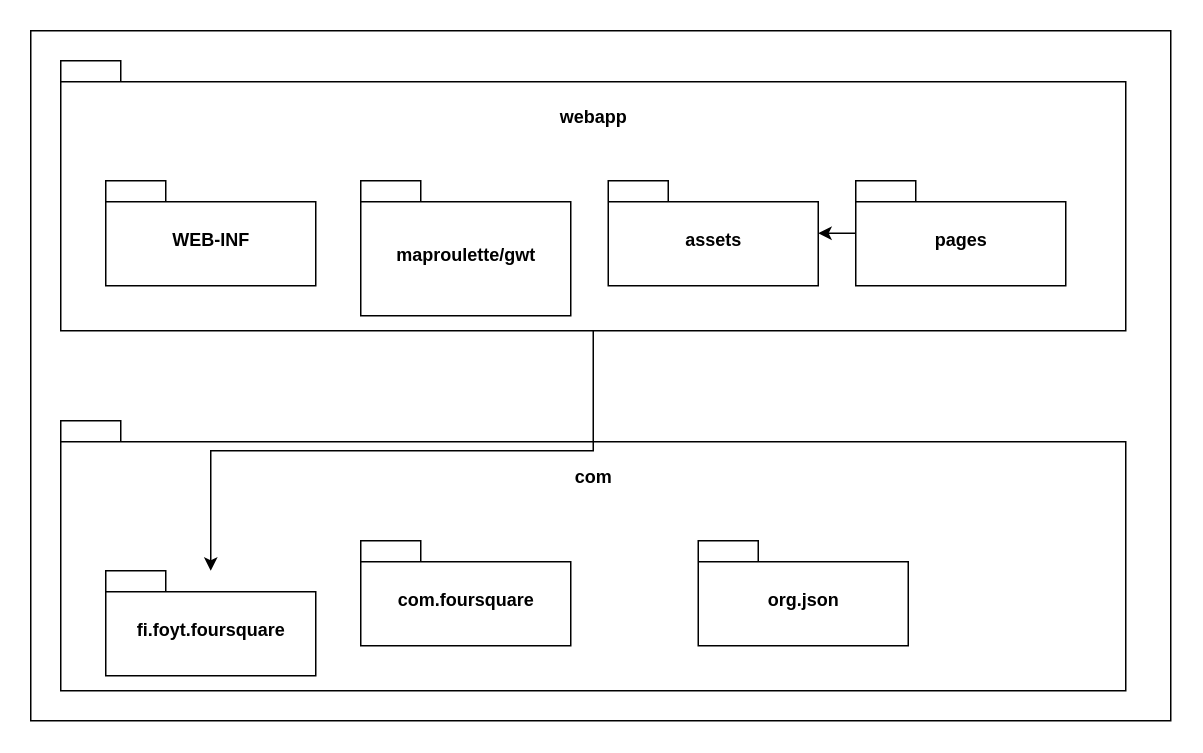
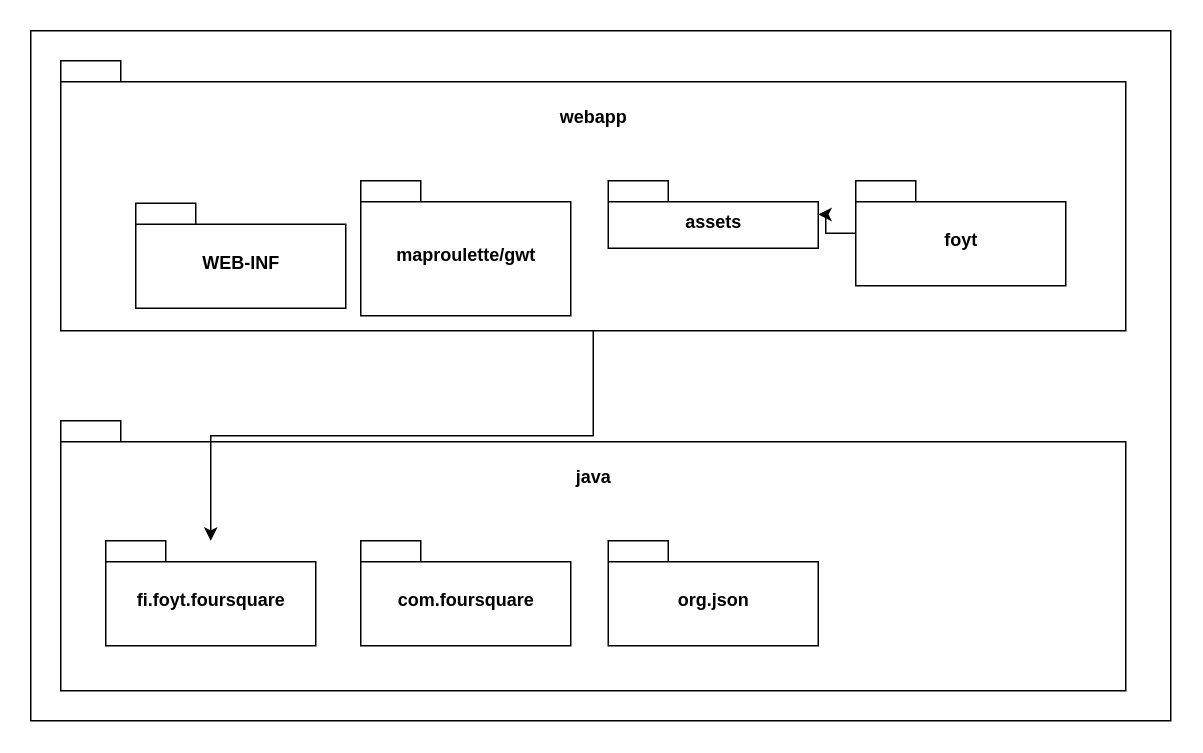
(211, 233) -> (241, 256)
(713, 233) -> (713, 215)
(962, 241) -> (962, 241)
(594, 563) -> (594, 563)
(803, 593) -> (713, 593)
(211, 623) -> (211, 593)
